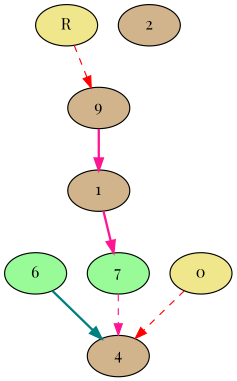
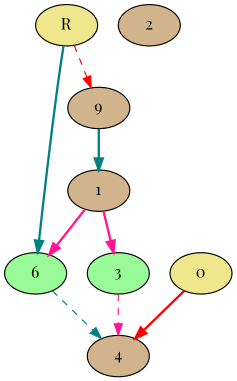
none -> (50, 143)
(99, 144) -> (99, 144)
none -> (71, 227)
(118, 273) -> (118, 273)
(73, 311) -> (73, 311)
(164, 311) -> (164, 311)
